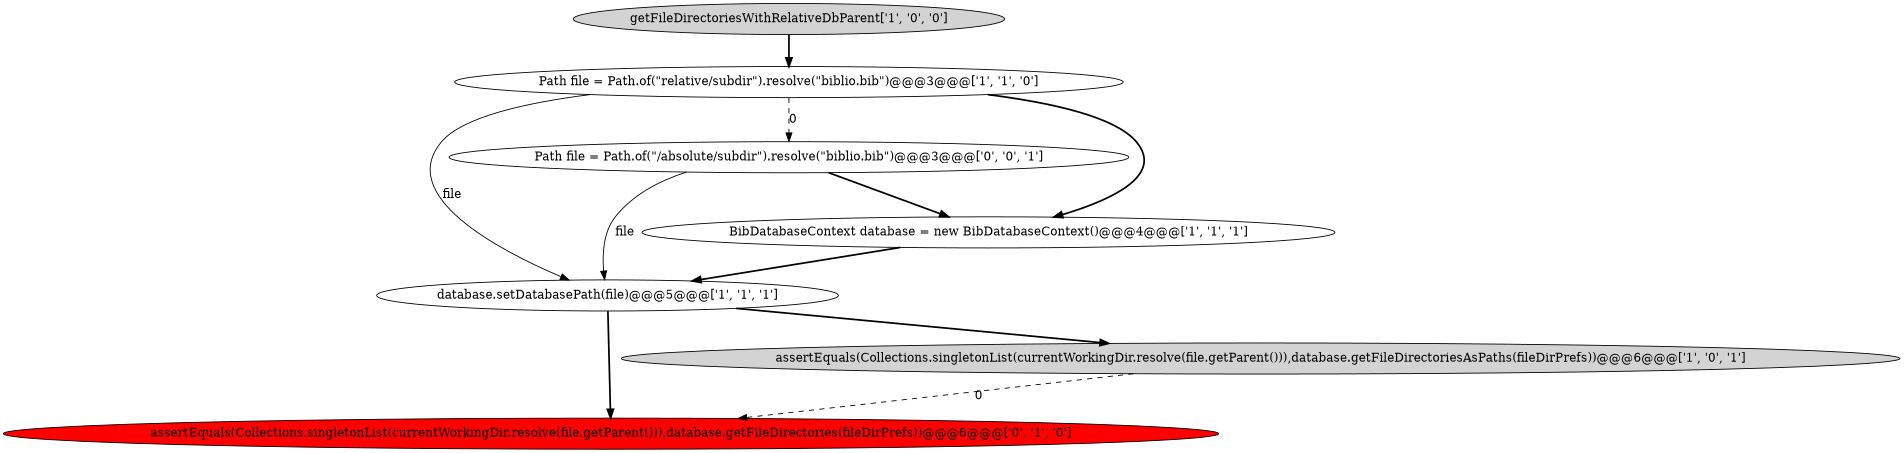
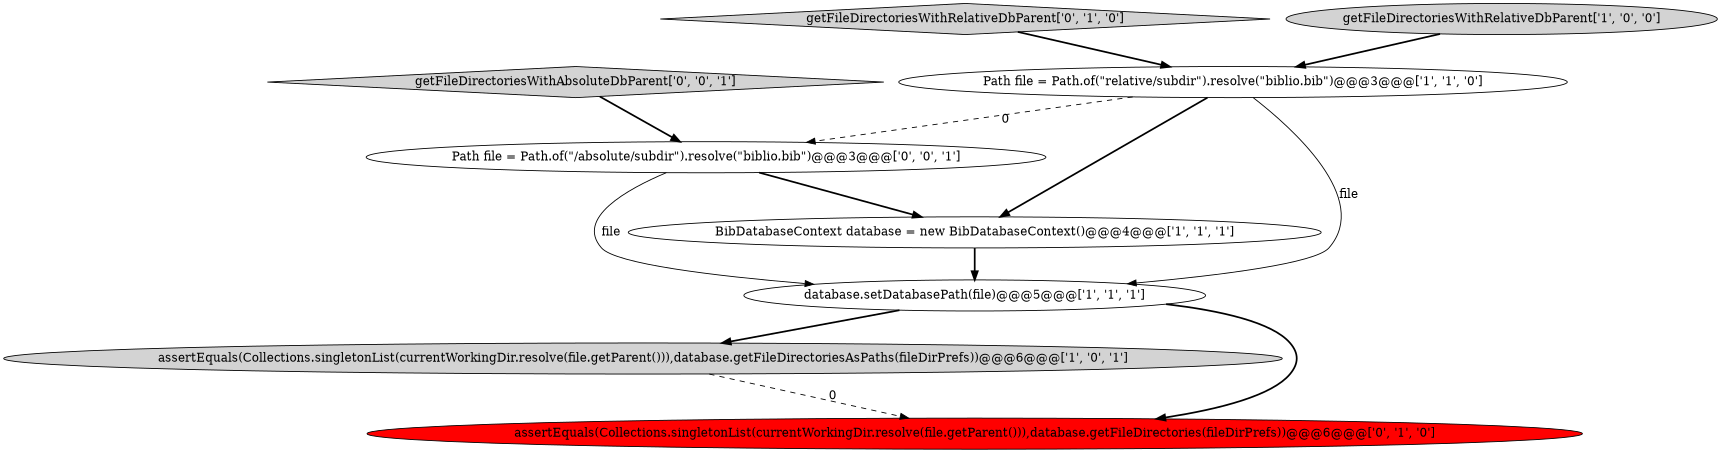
none -> (965, 19)
none -> (576, 82)
